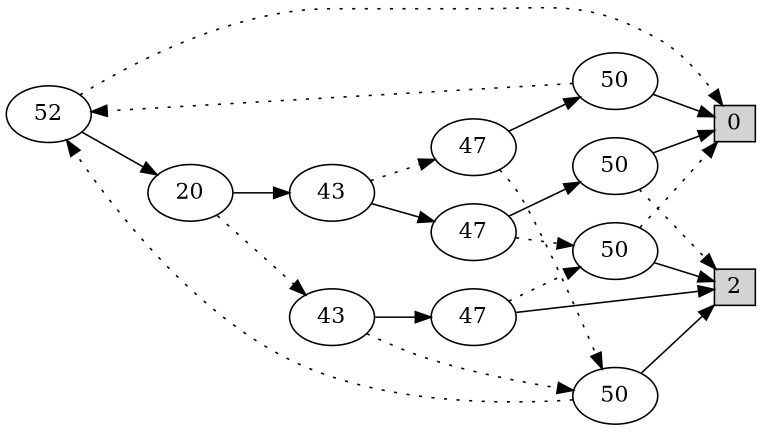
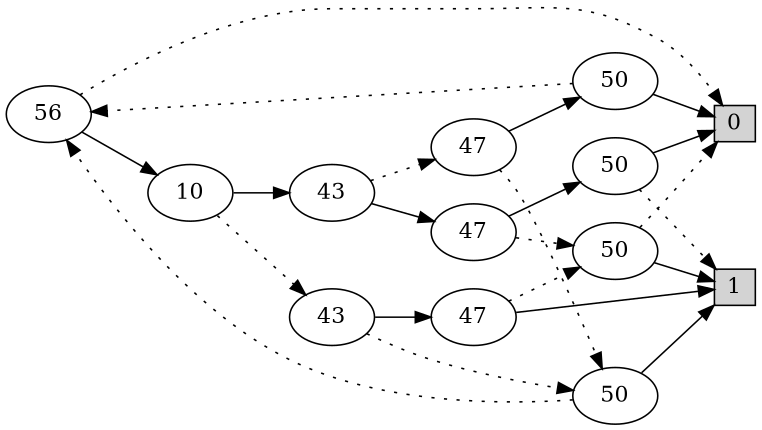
(49, 114) -> (49, 114)
(190, 193) -> (190, 193)
(735, 287) -> (735, 287)
